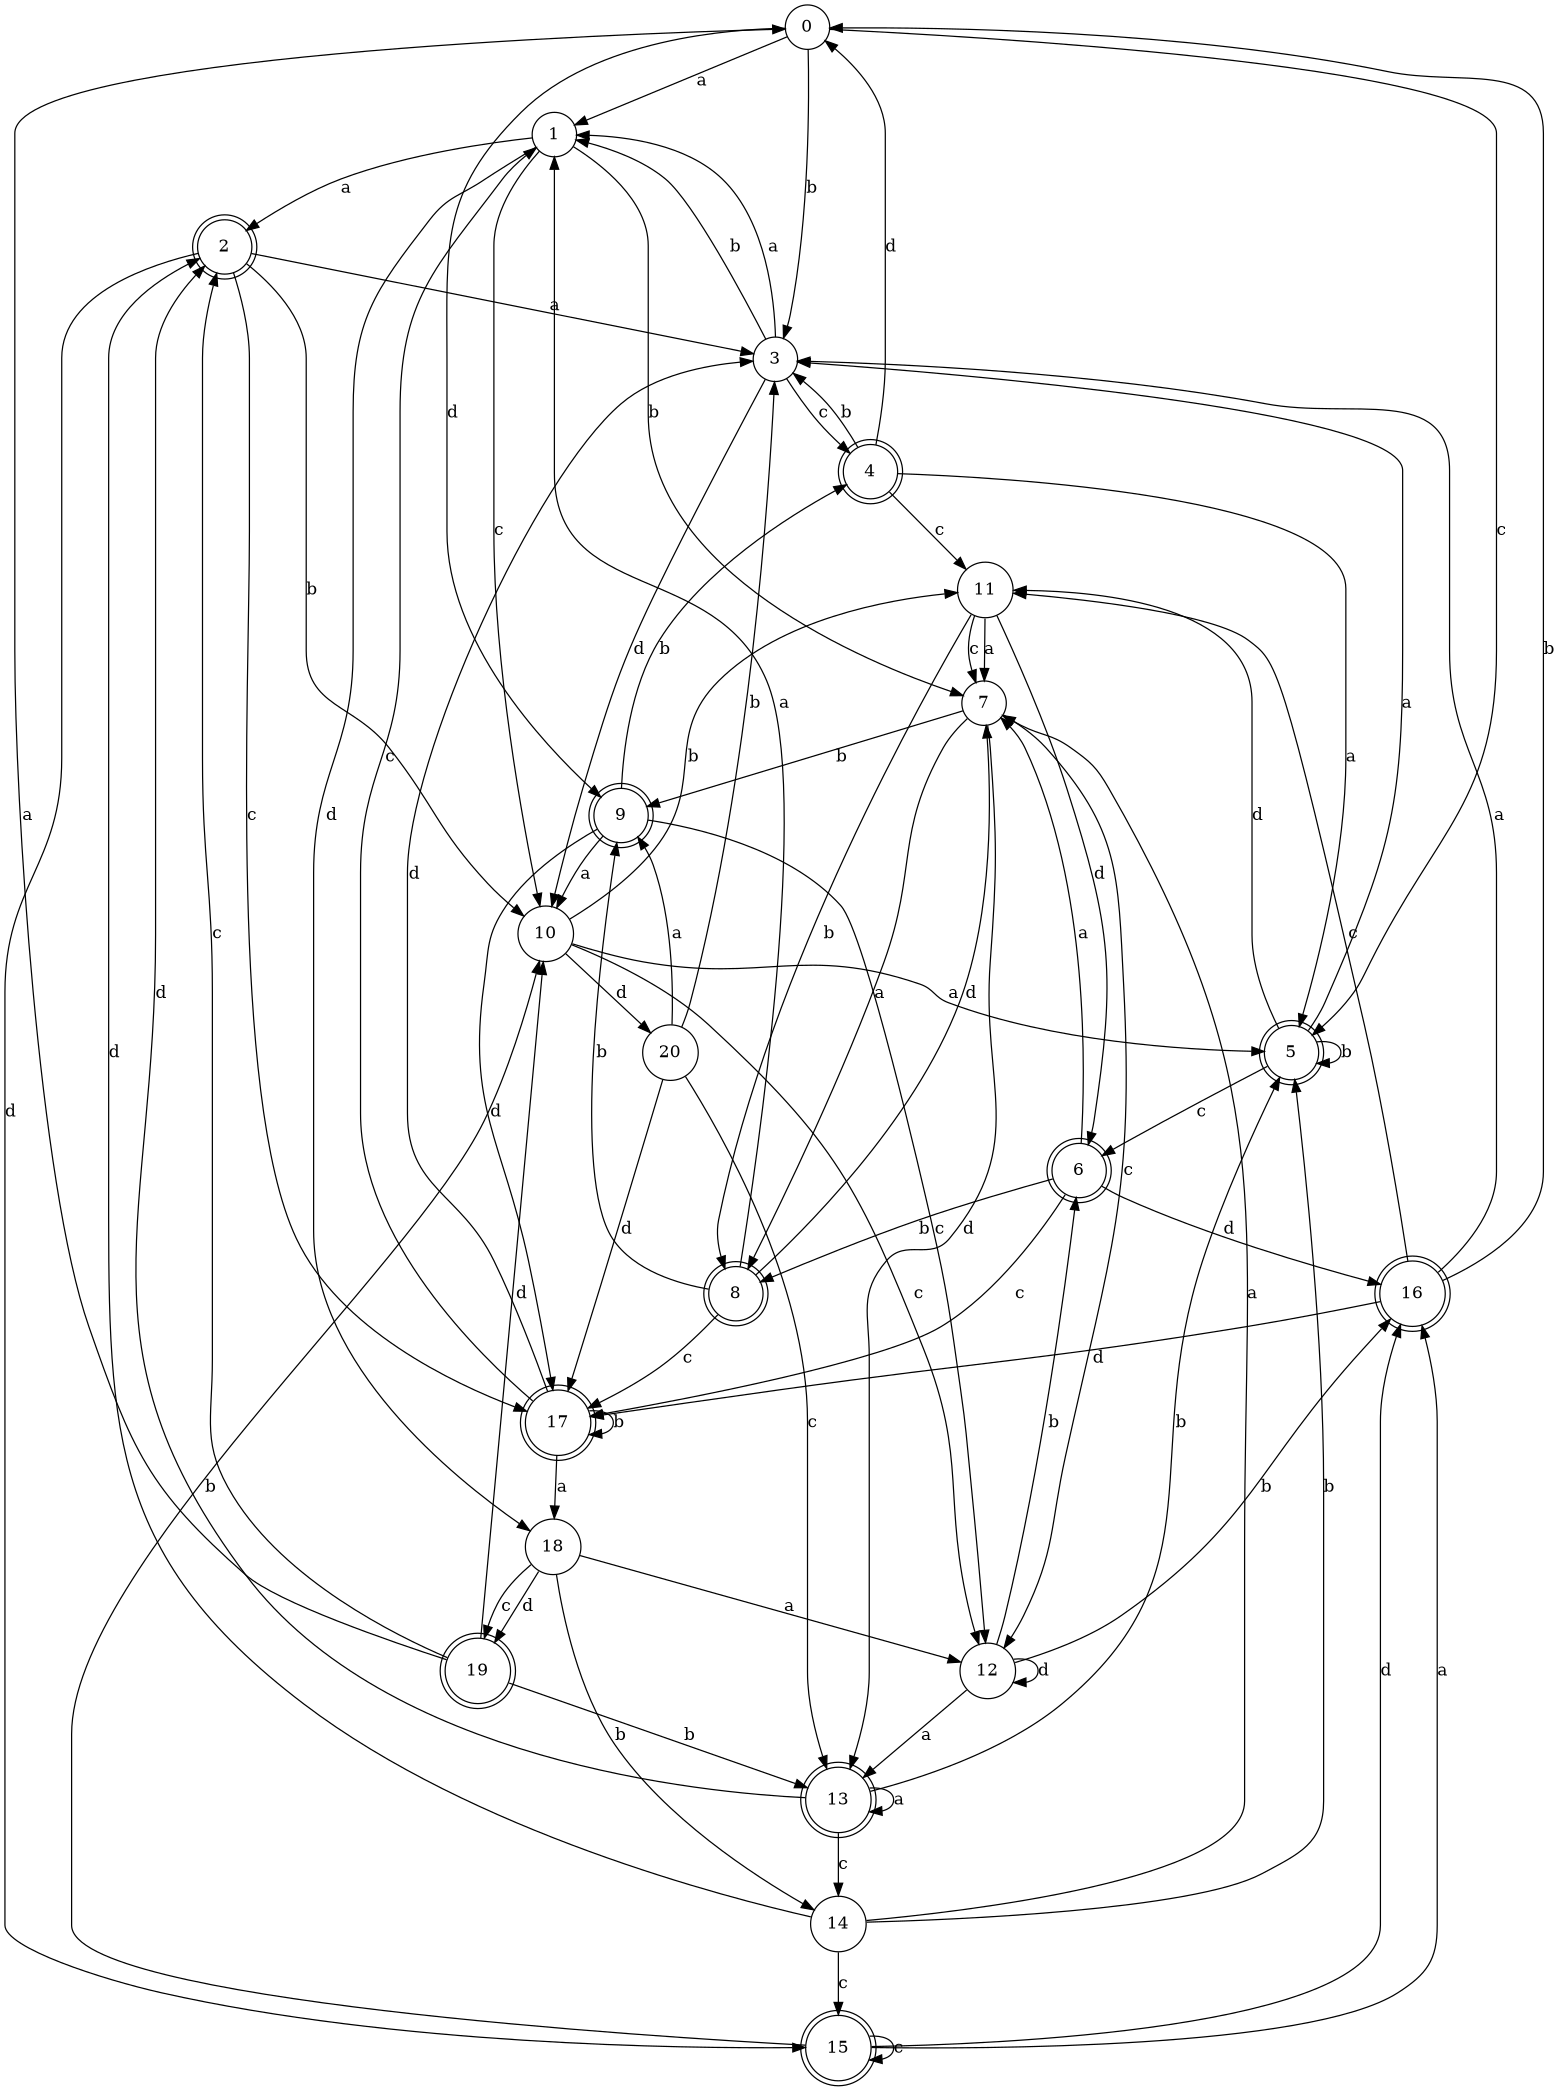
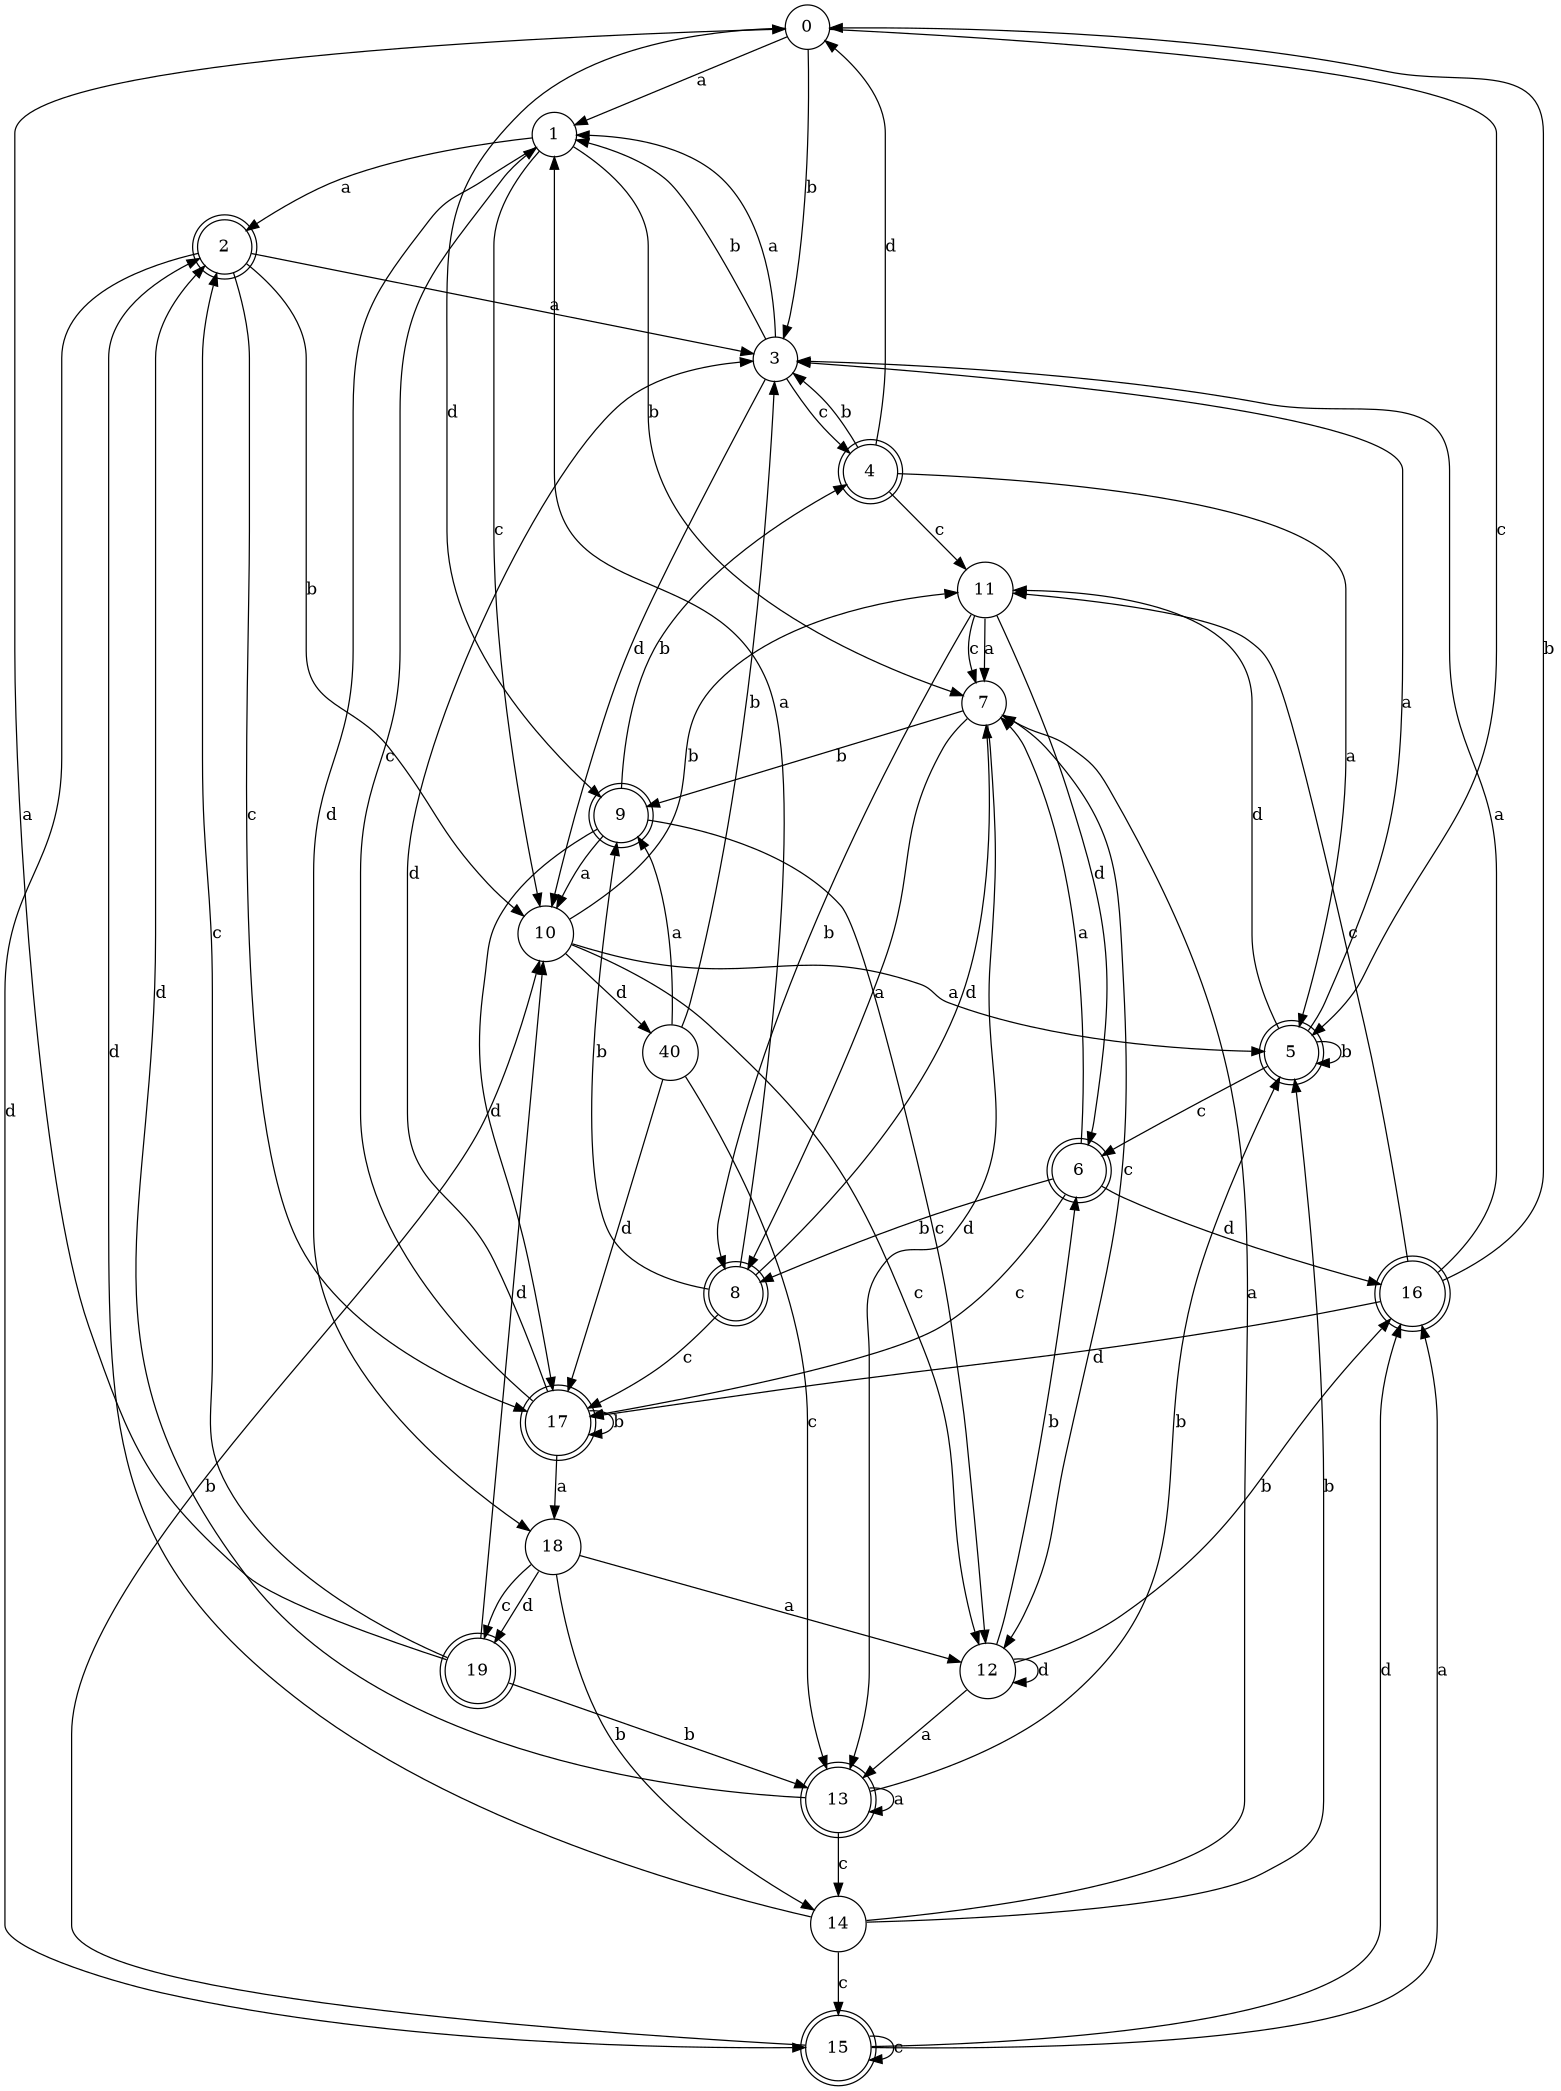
(670, 1053) -> (670, 1053)
